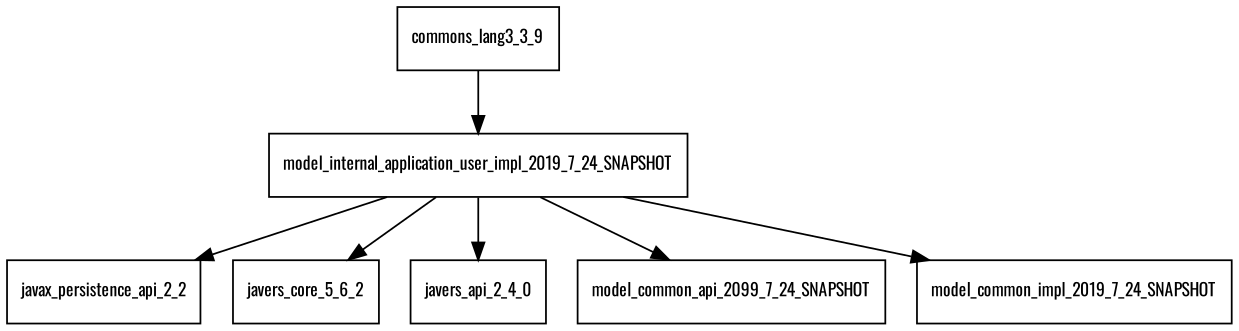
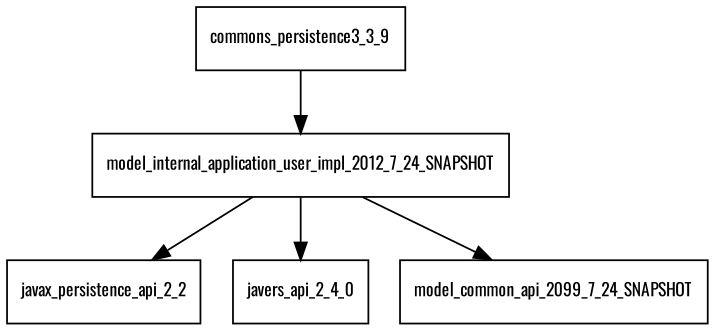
(478, 39) -> (301, 39)
(478, 165) -> (301, 165)
(306, 292) -> none
(1074, 292) -> none
